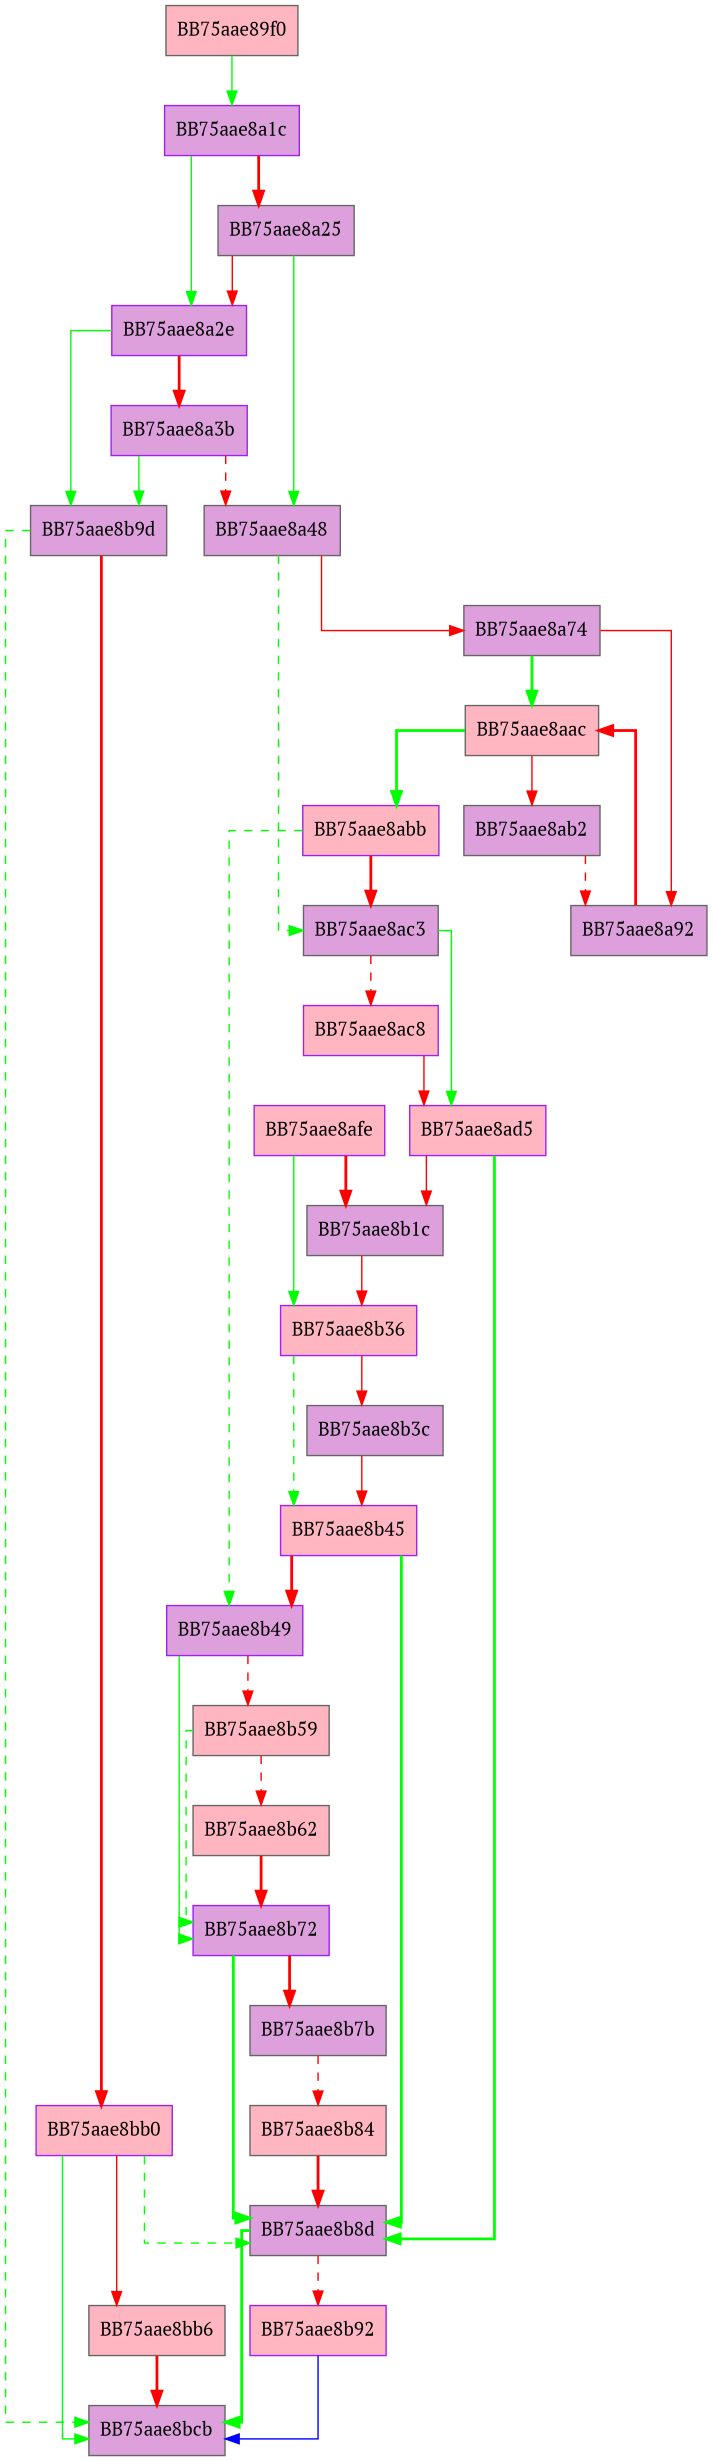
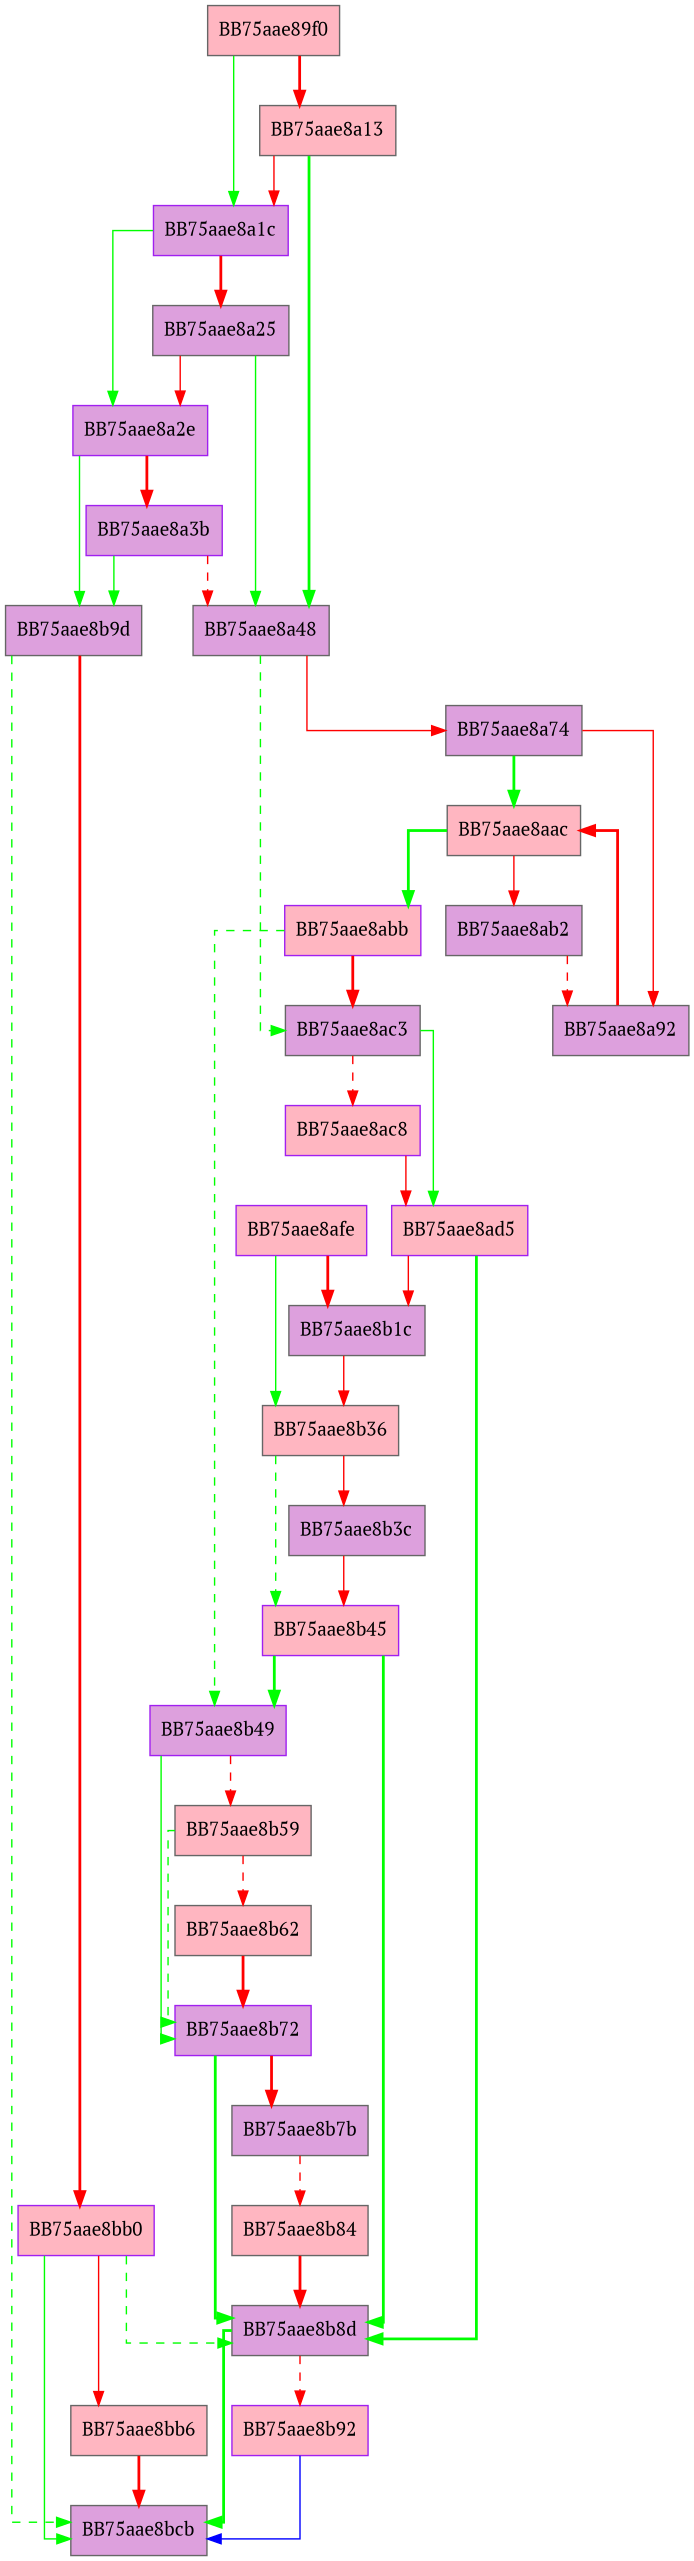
none -> (328, 131)
(349, 1331) -> (331, 1431)
(292, 1573) -> (274, 1673)
